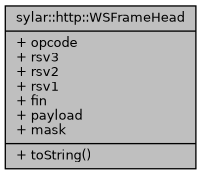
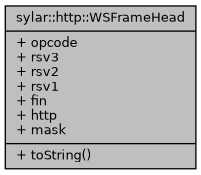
(50, 116) -> (36, 116)
